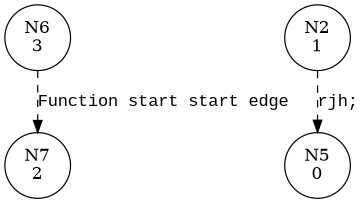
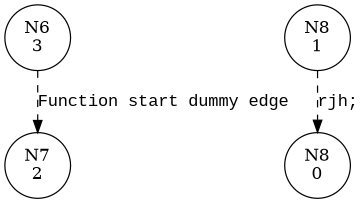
(318, 38) -> (318, 38)
(164, 102) -> (164, 102)
(318, 165) -> (318, 165)
